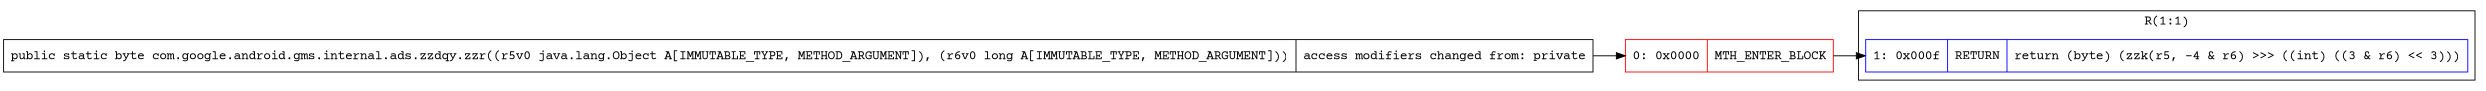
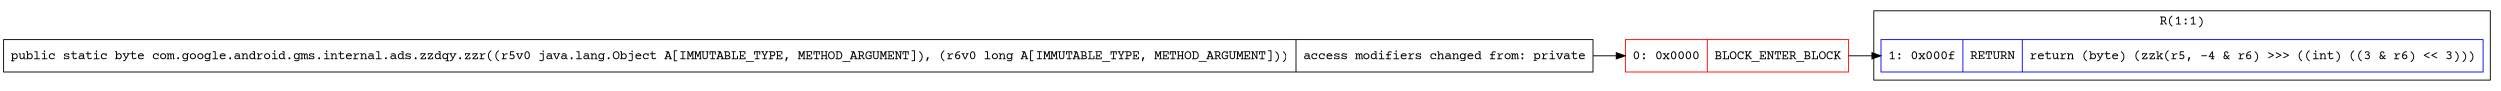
(1770, 55) -> (1778, 55)
